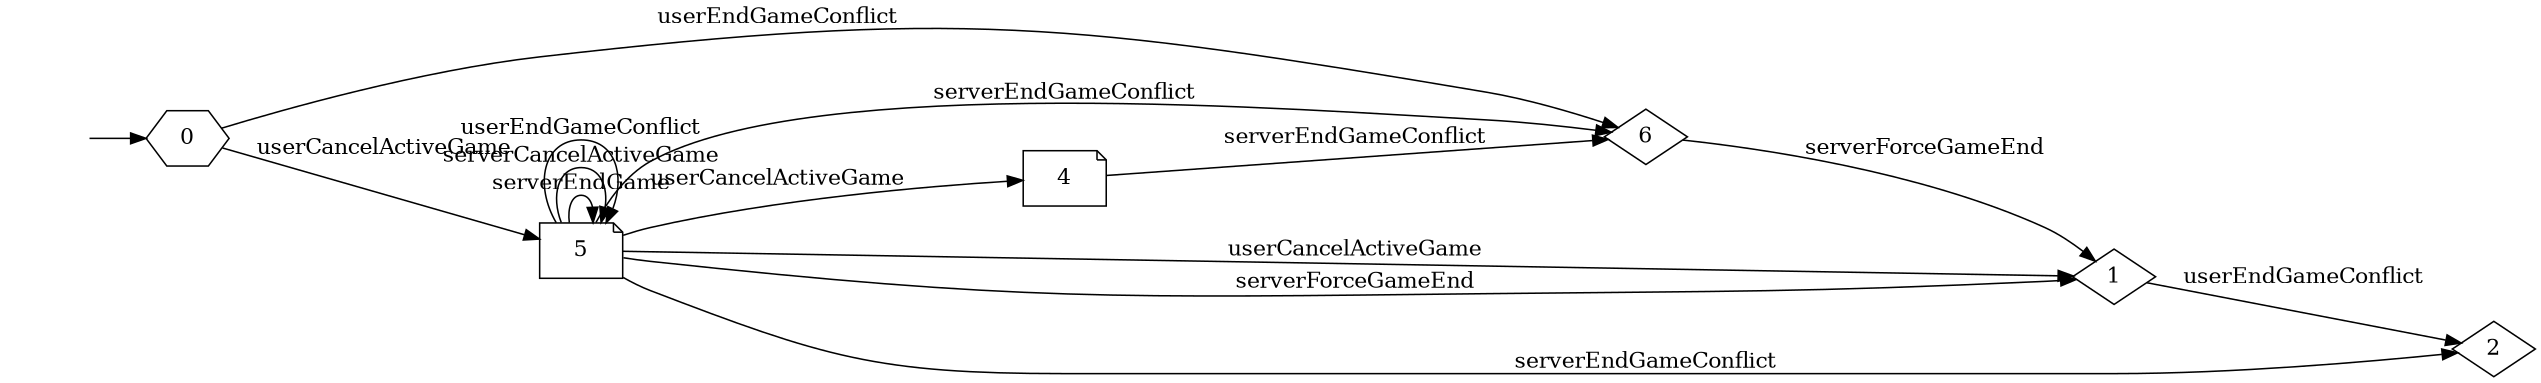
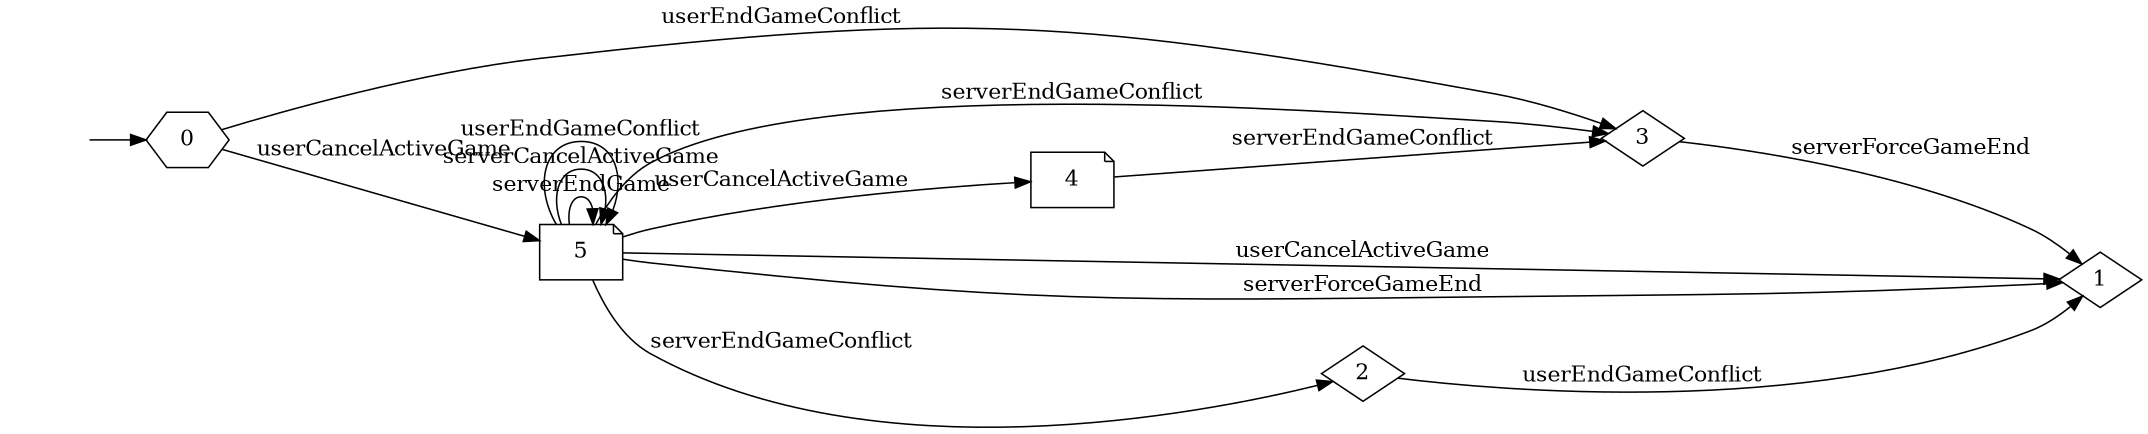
(1646, 137) -> (1643, 138)
(2296, 311) -> (1741, 388)
